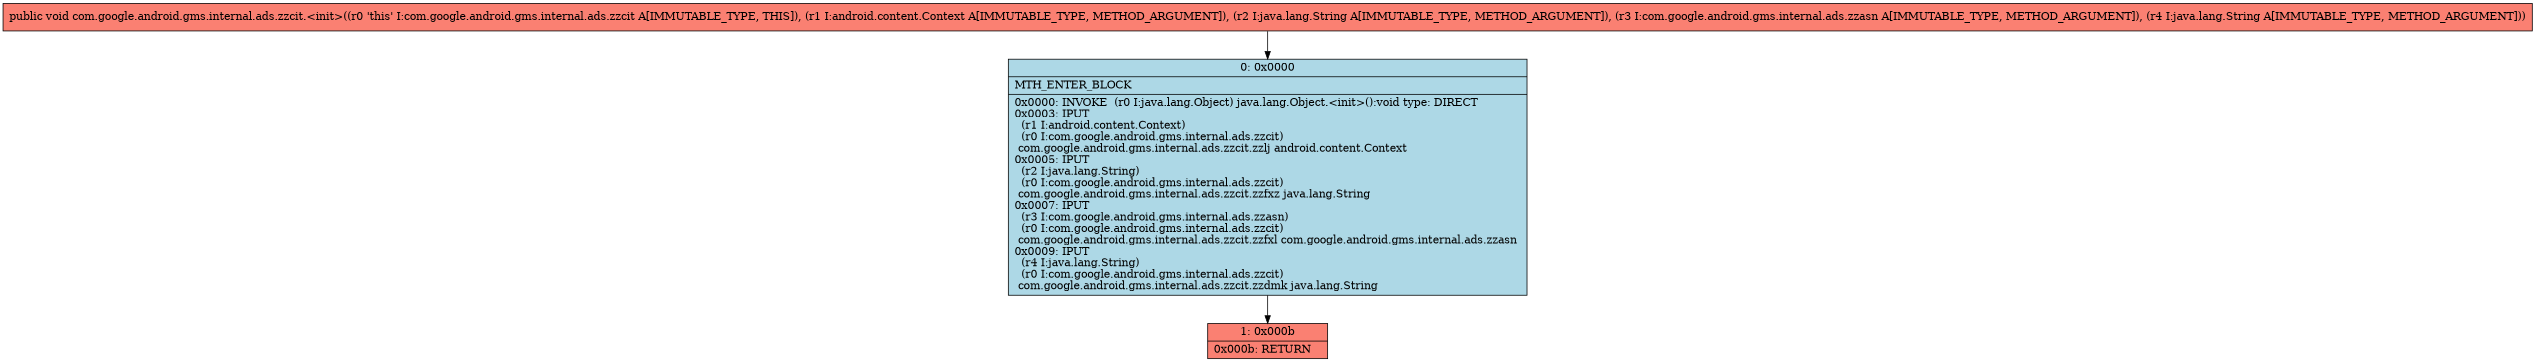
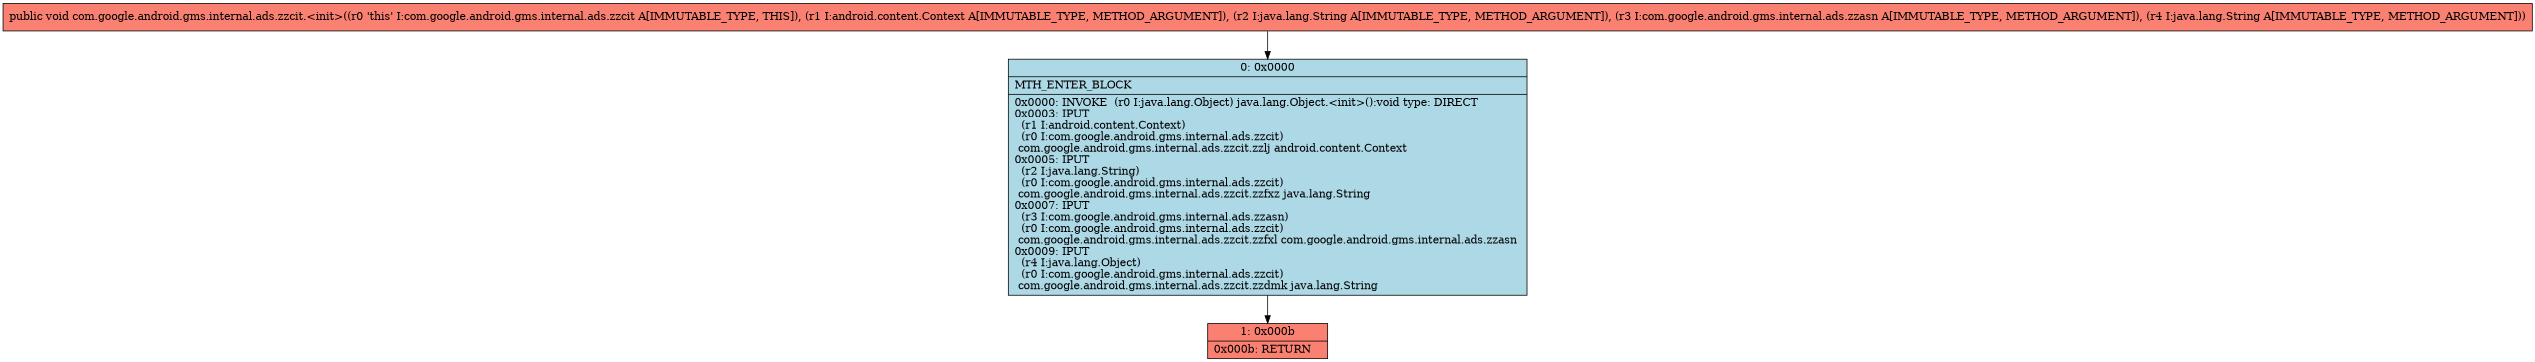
(1077, 263) -> (1078, 263)
